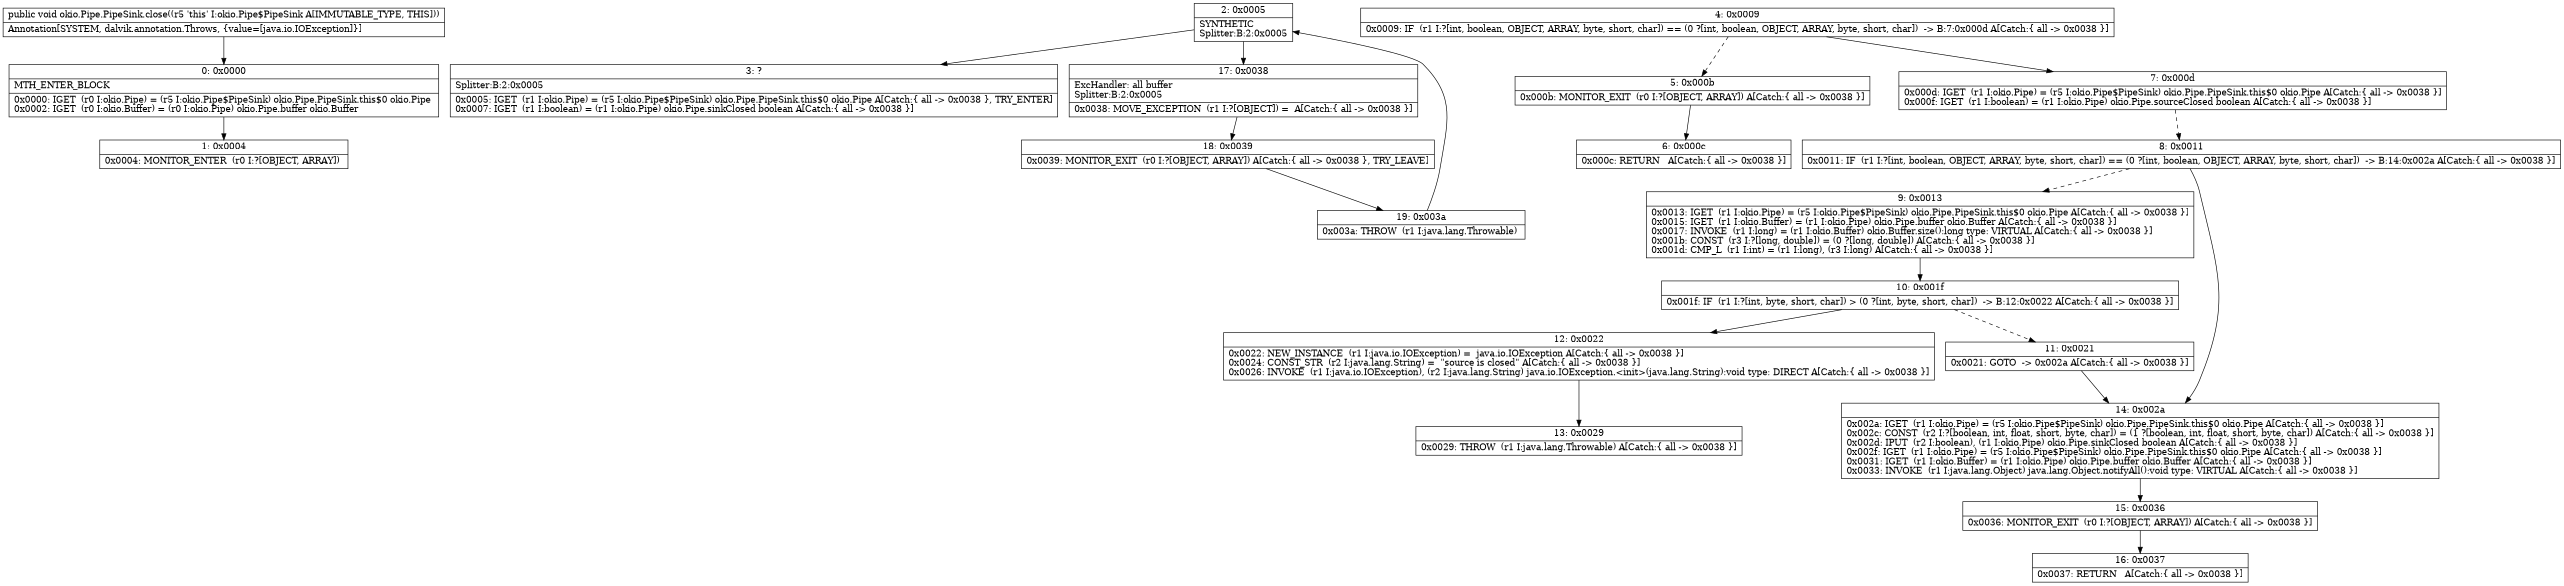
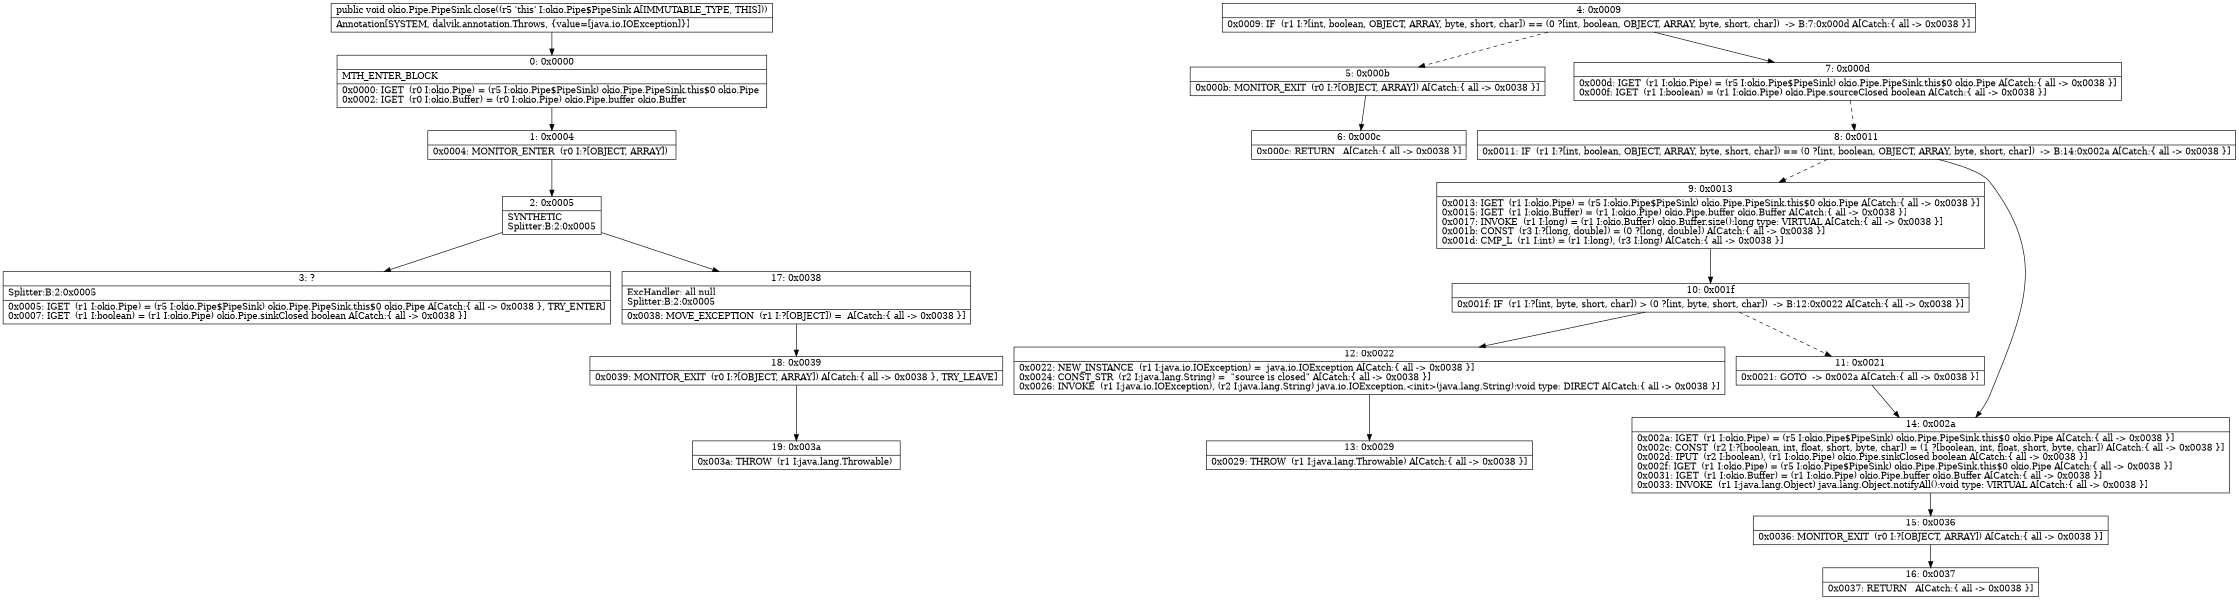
(1432, 74) -> (552, 175)
(1123, 86) -> (671, 293)
